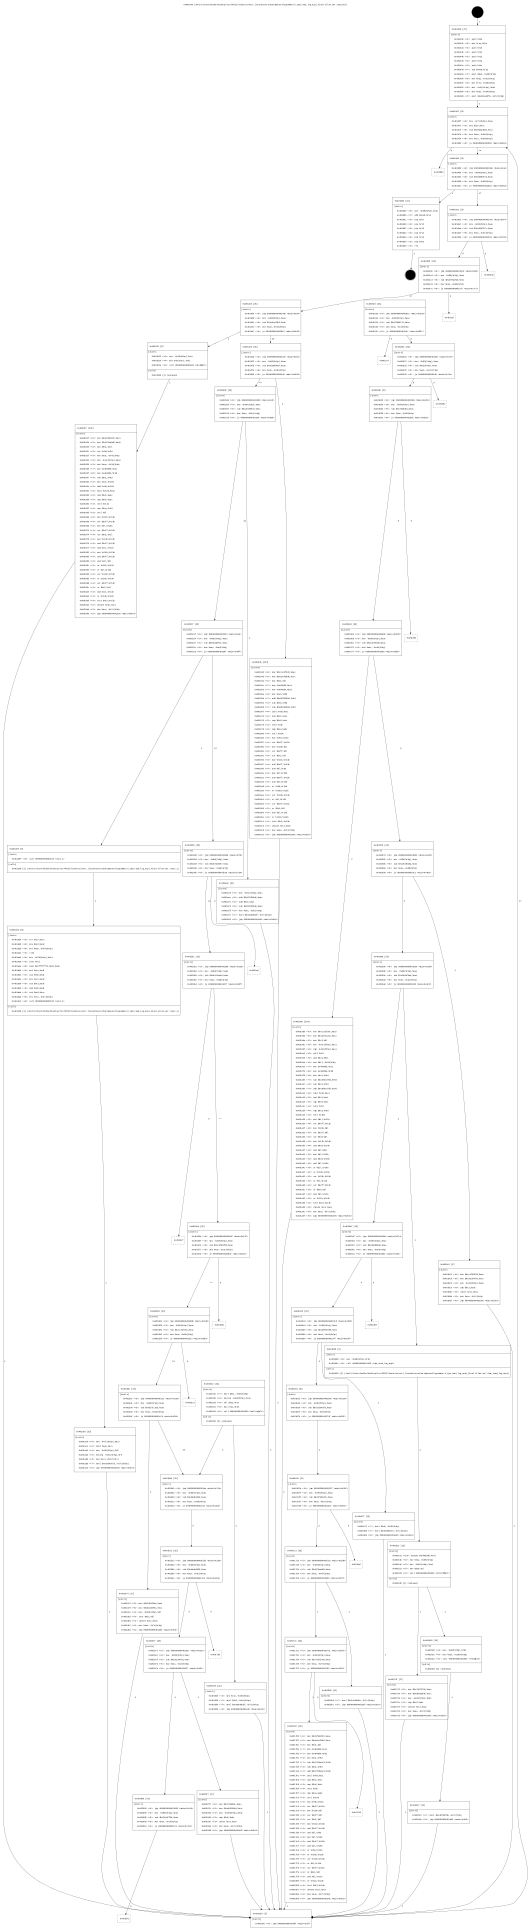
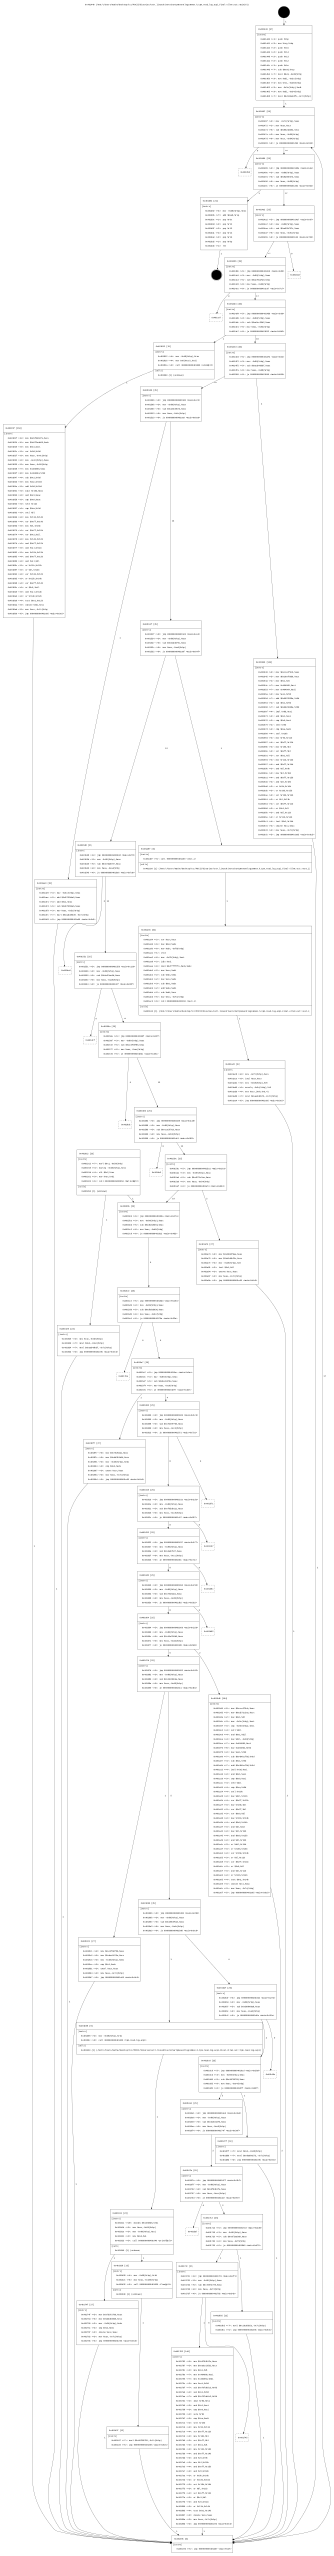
none -> (168, 1461)
